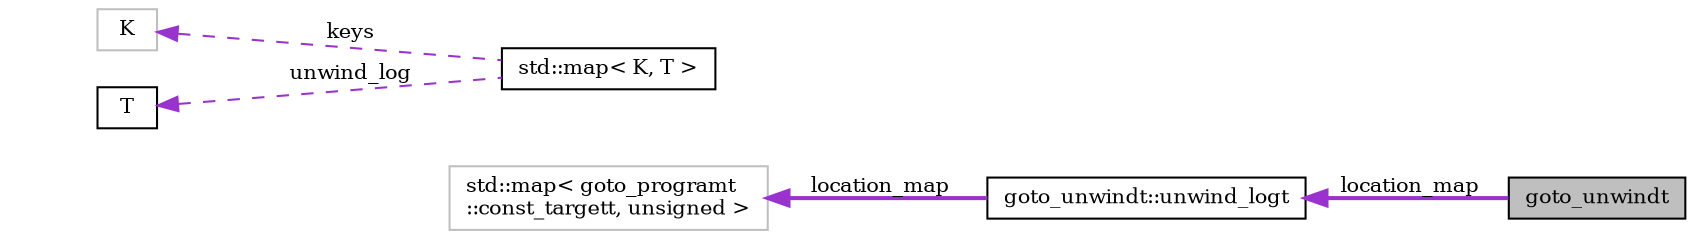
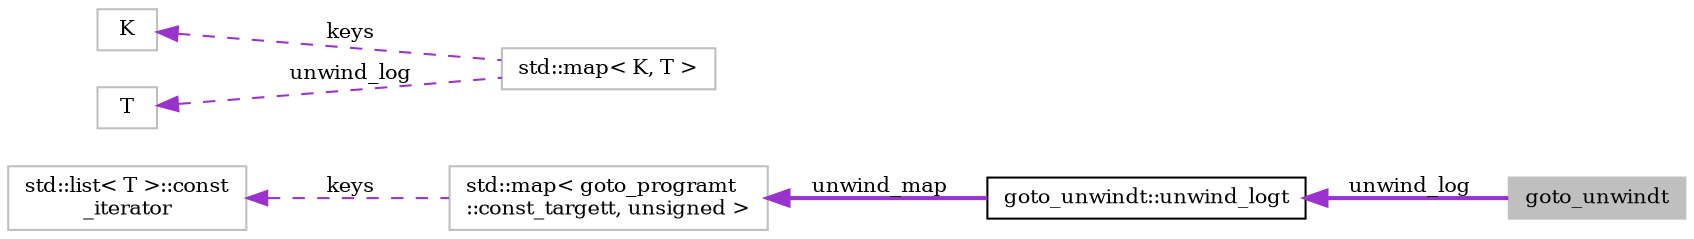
(609, 69) -> (609, 69)
(127, 108) -> (127, 108)
(878, 187) -> (878, 187)
(1407, 187) -> (1407, 187)
none -> (127, 198)
(1597, 198) -> (1597, 198)
